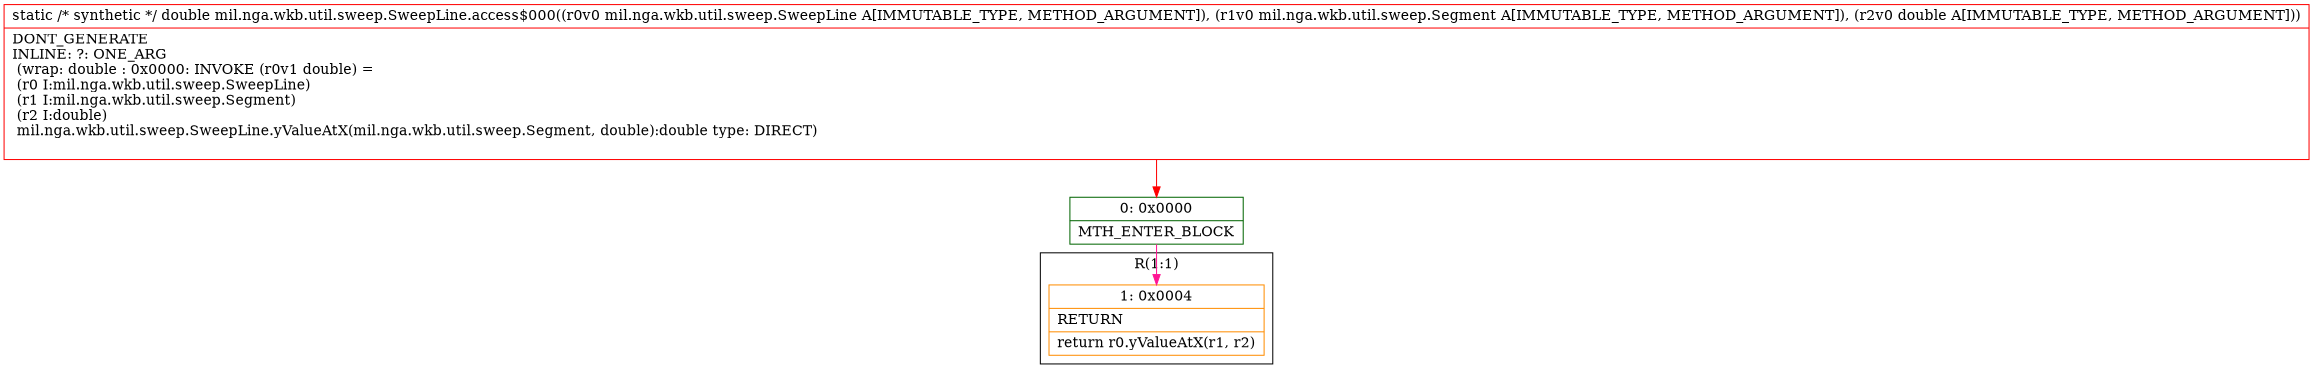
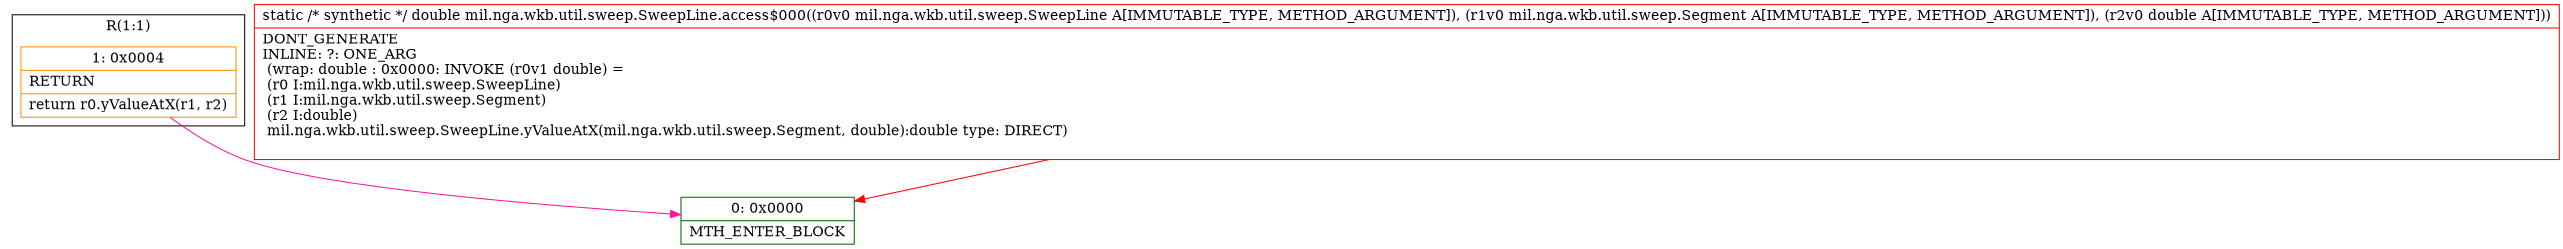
(1157, 259) -> (414, 191)
